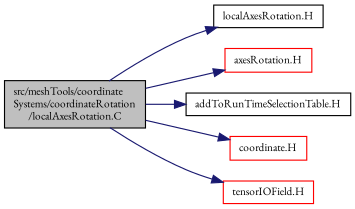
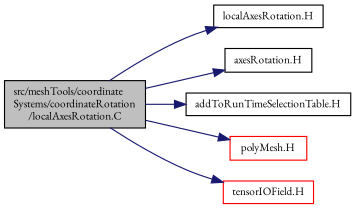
(268, 60) -> (268, 60)
(268, 148) -> (268, 148)
